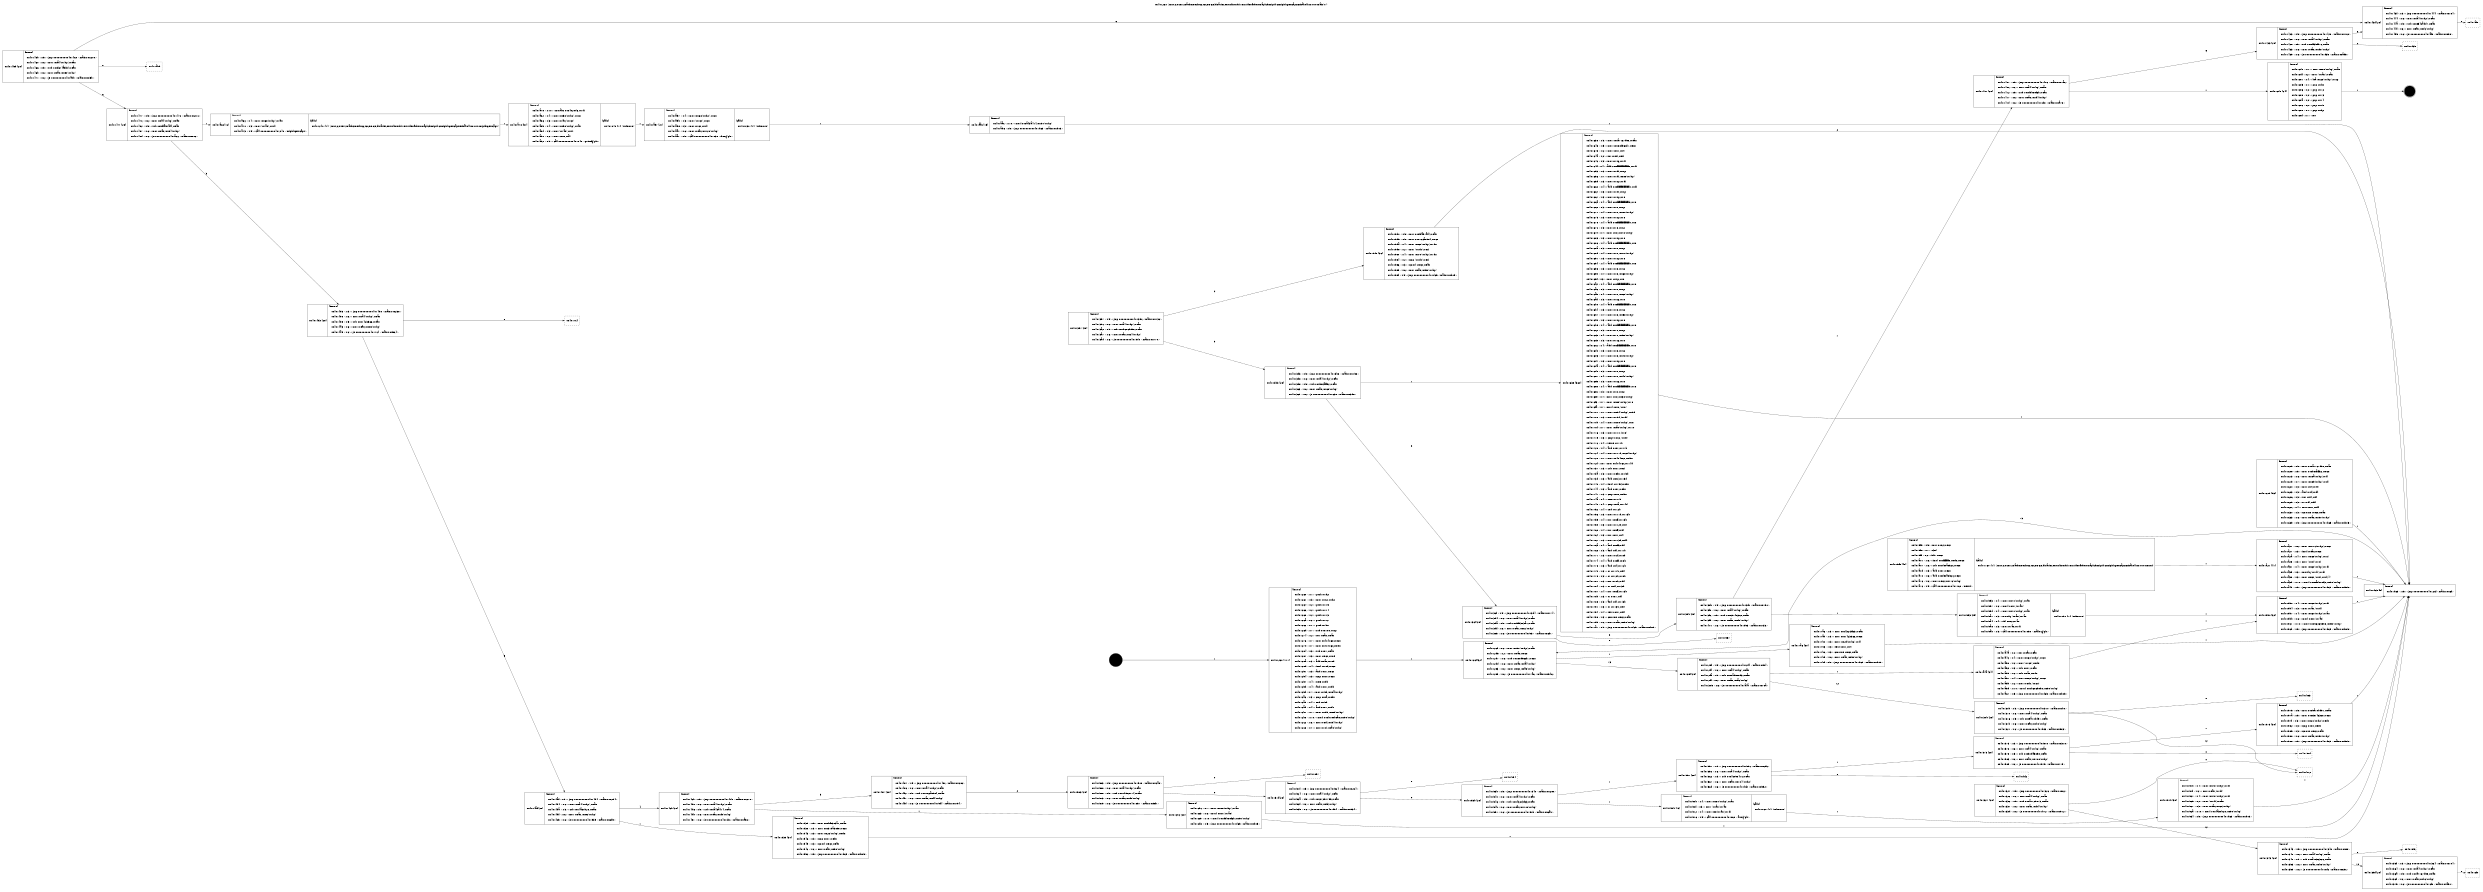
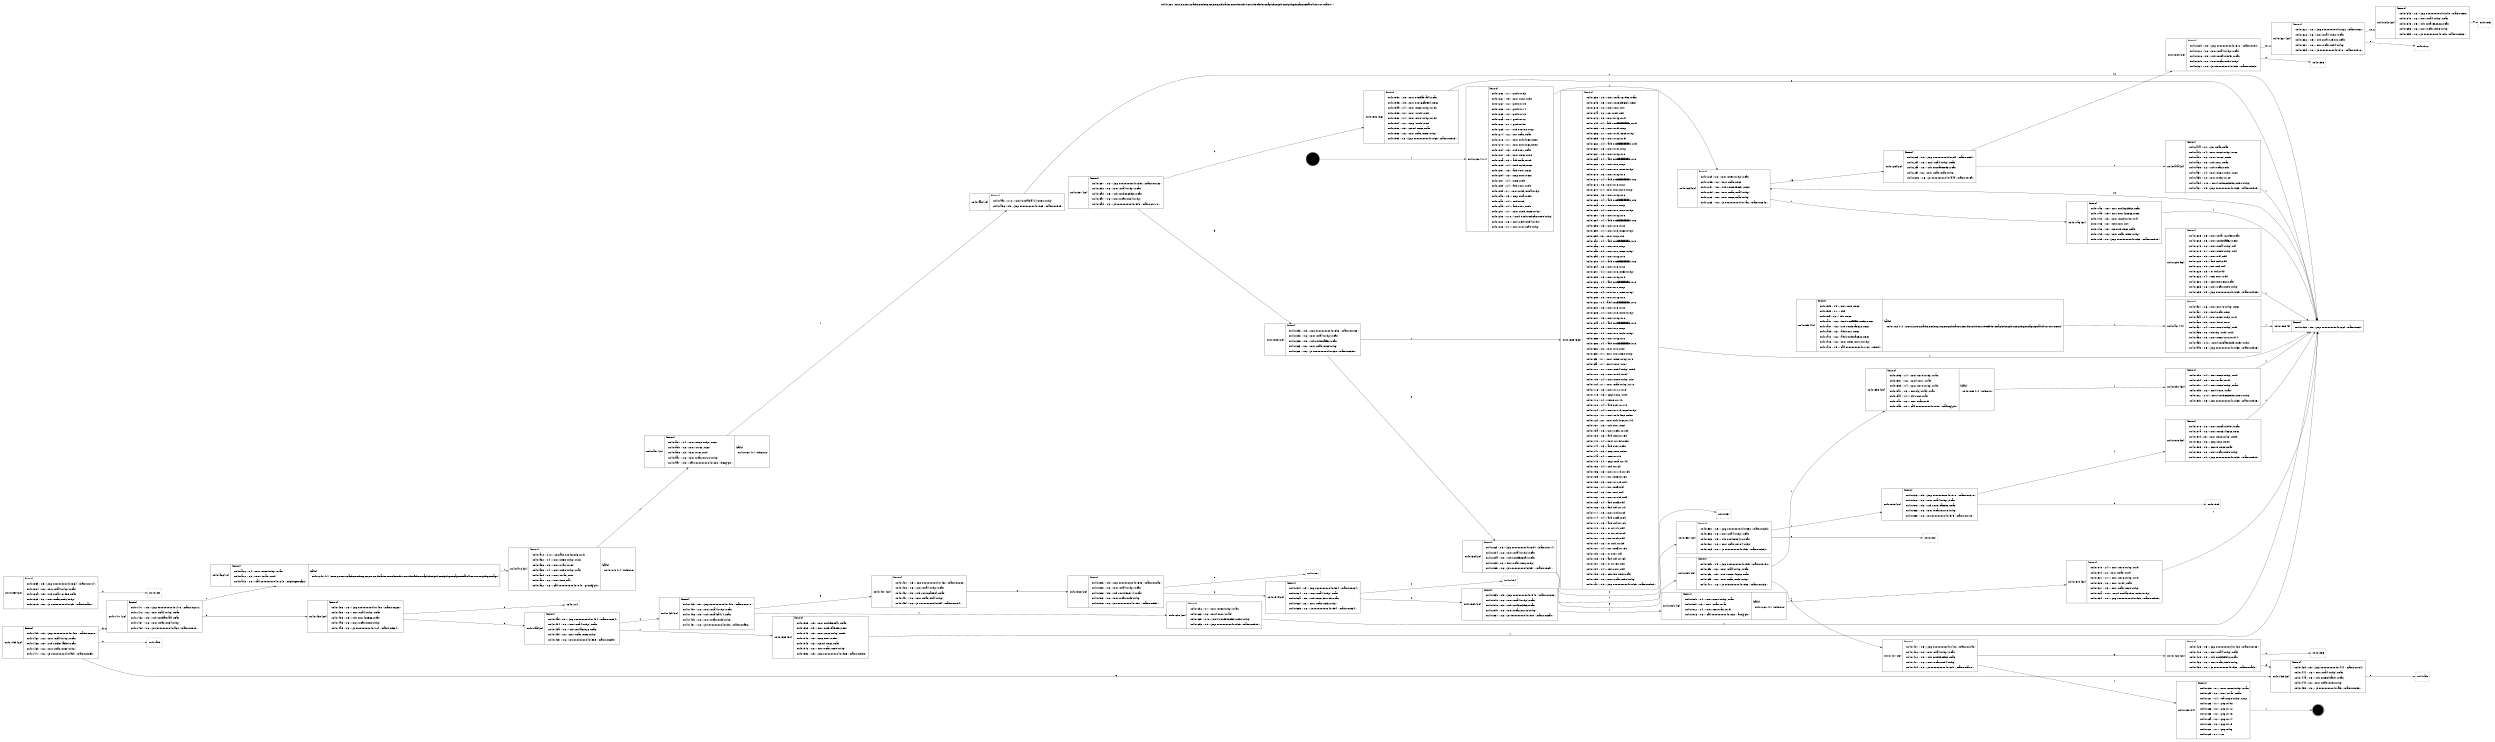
(2162, 637) -> (2299, 249)
(2183, 747) -> (2265, 47)
(2356, 865) -> none
